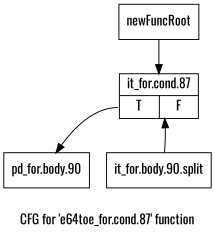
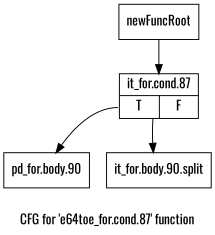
(165, 140) -> (152, 131)
